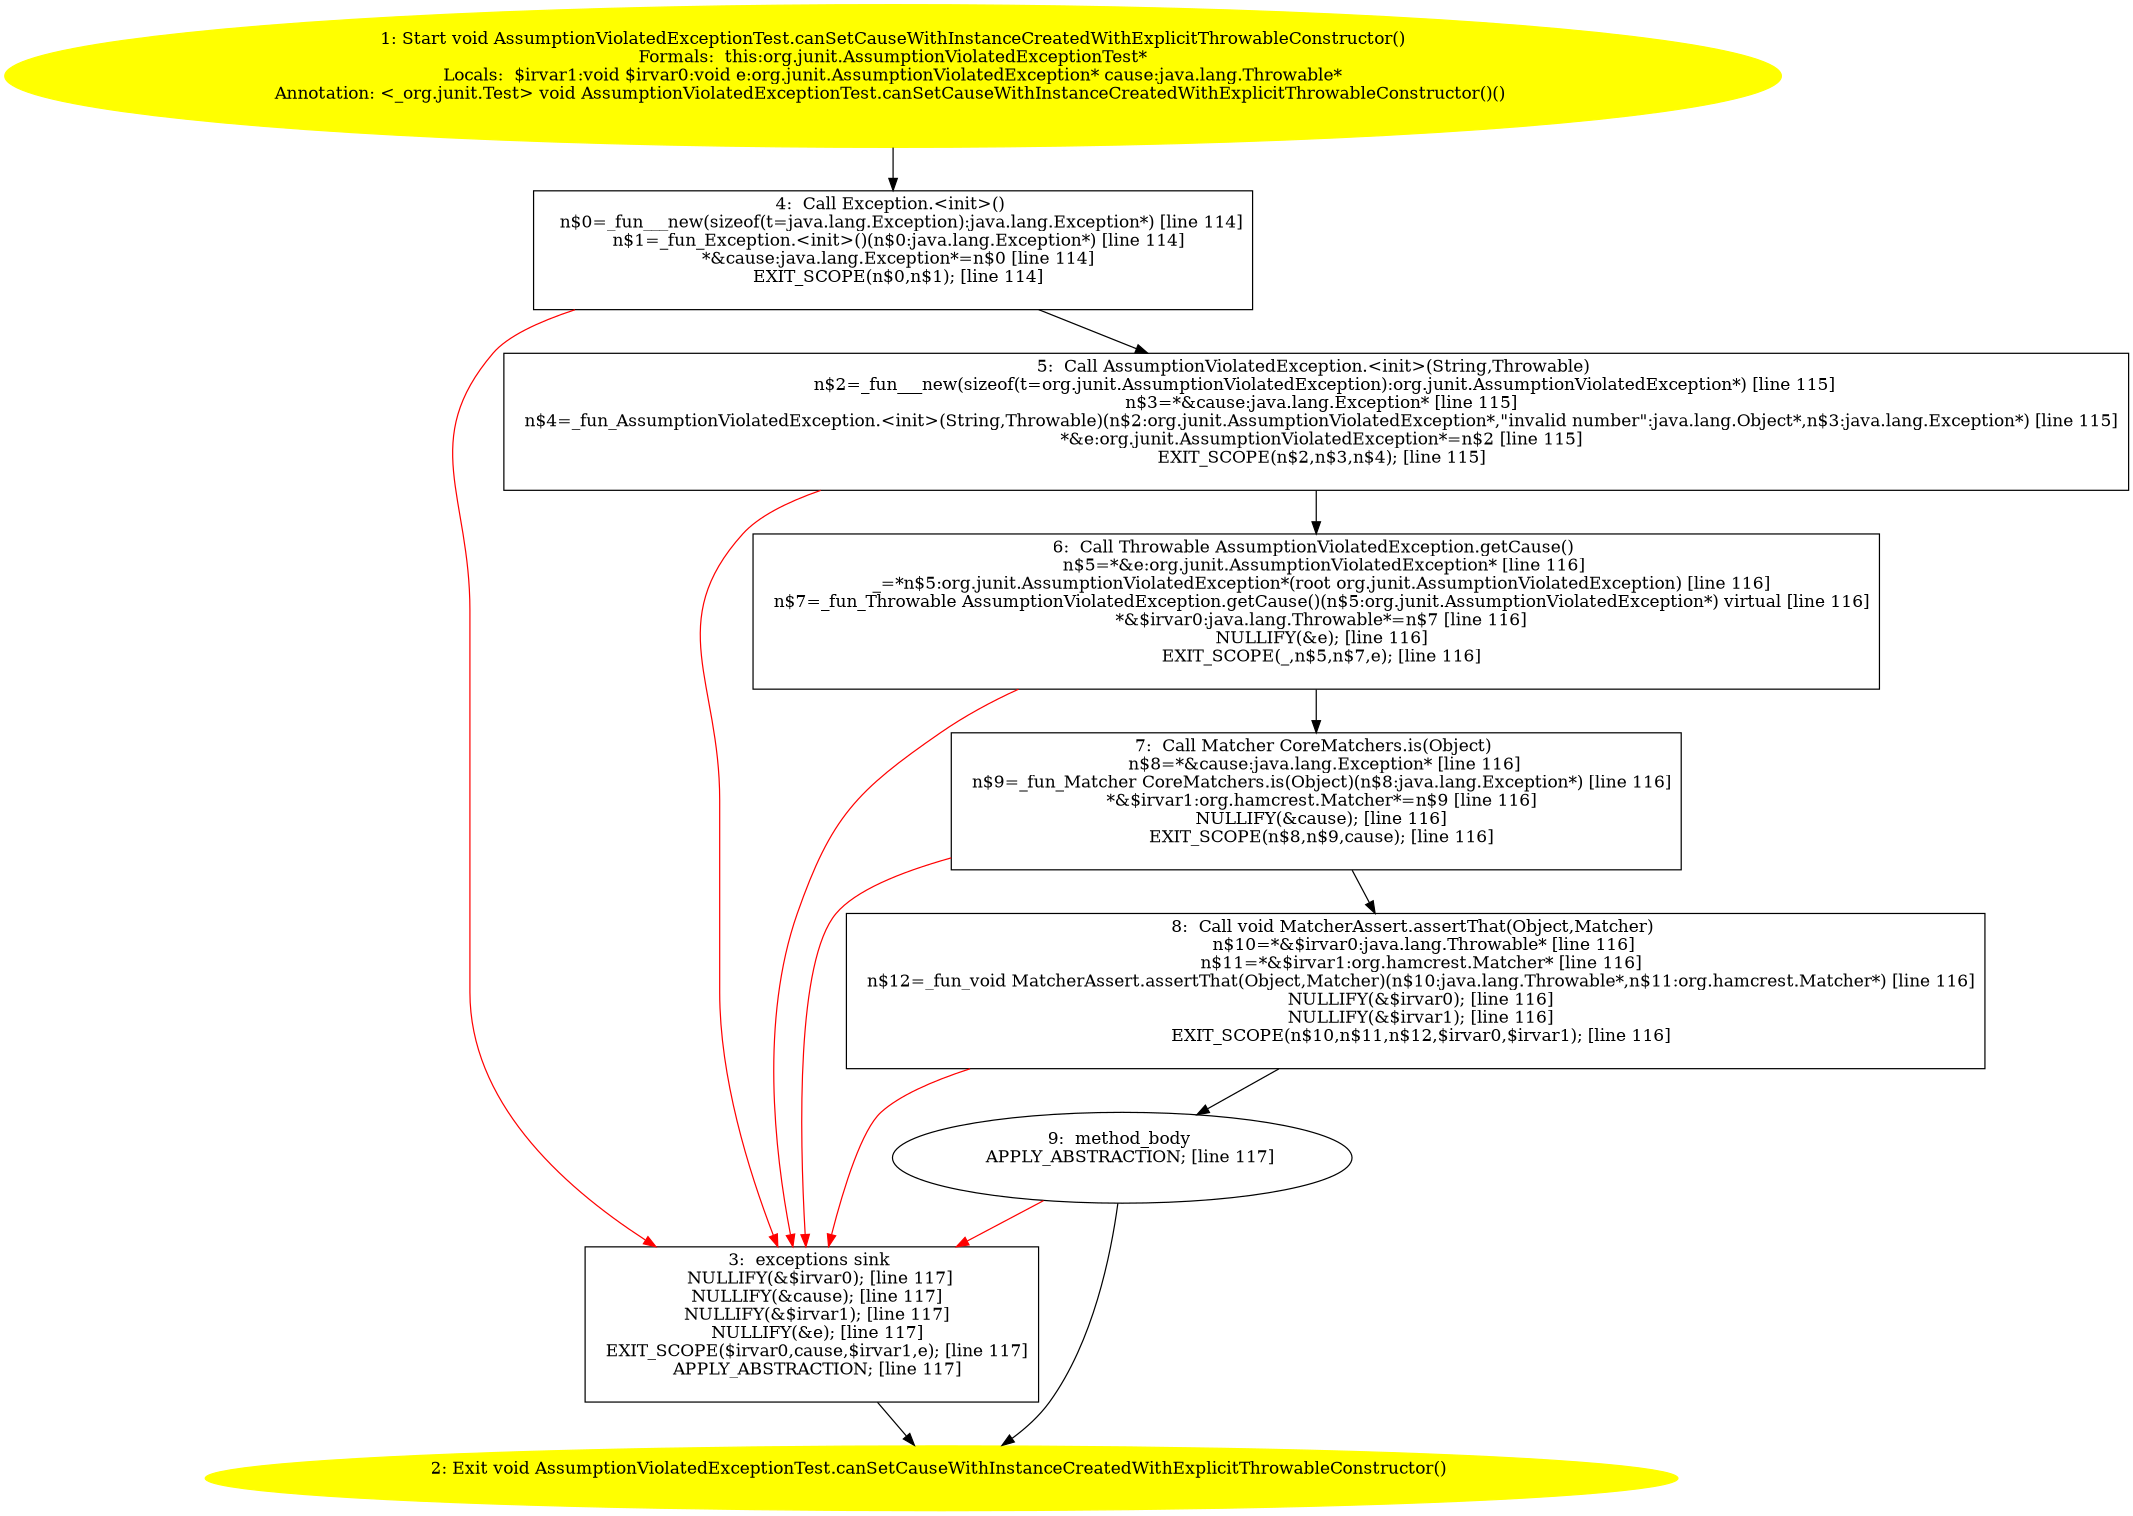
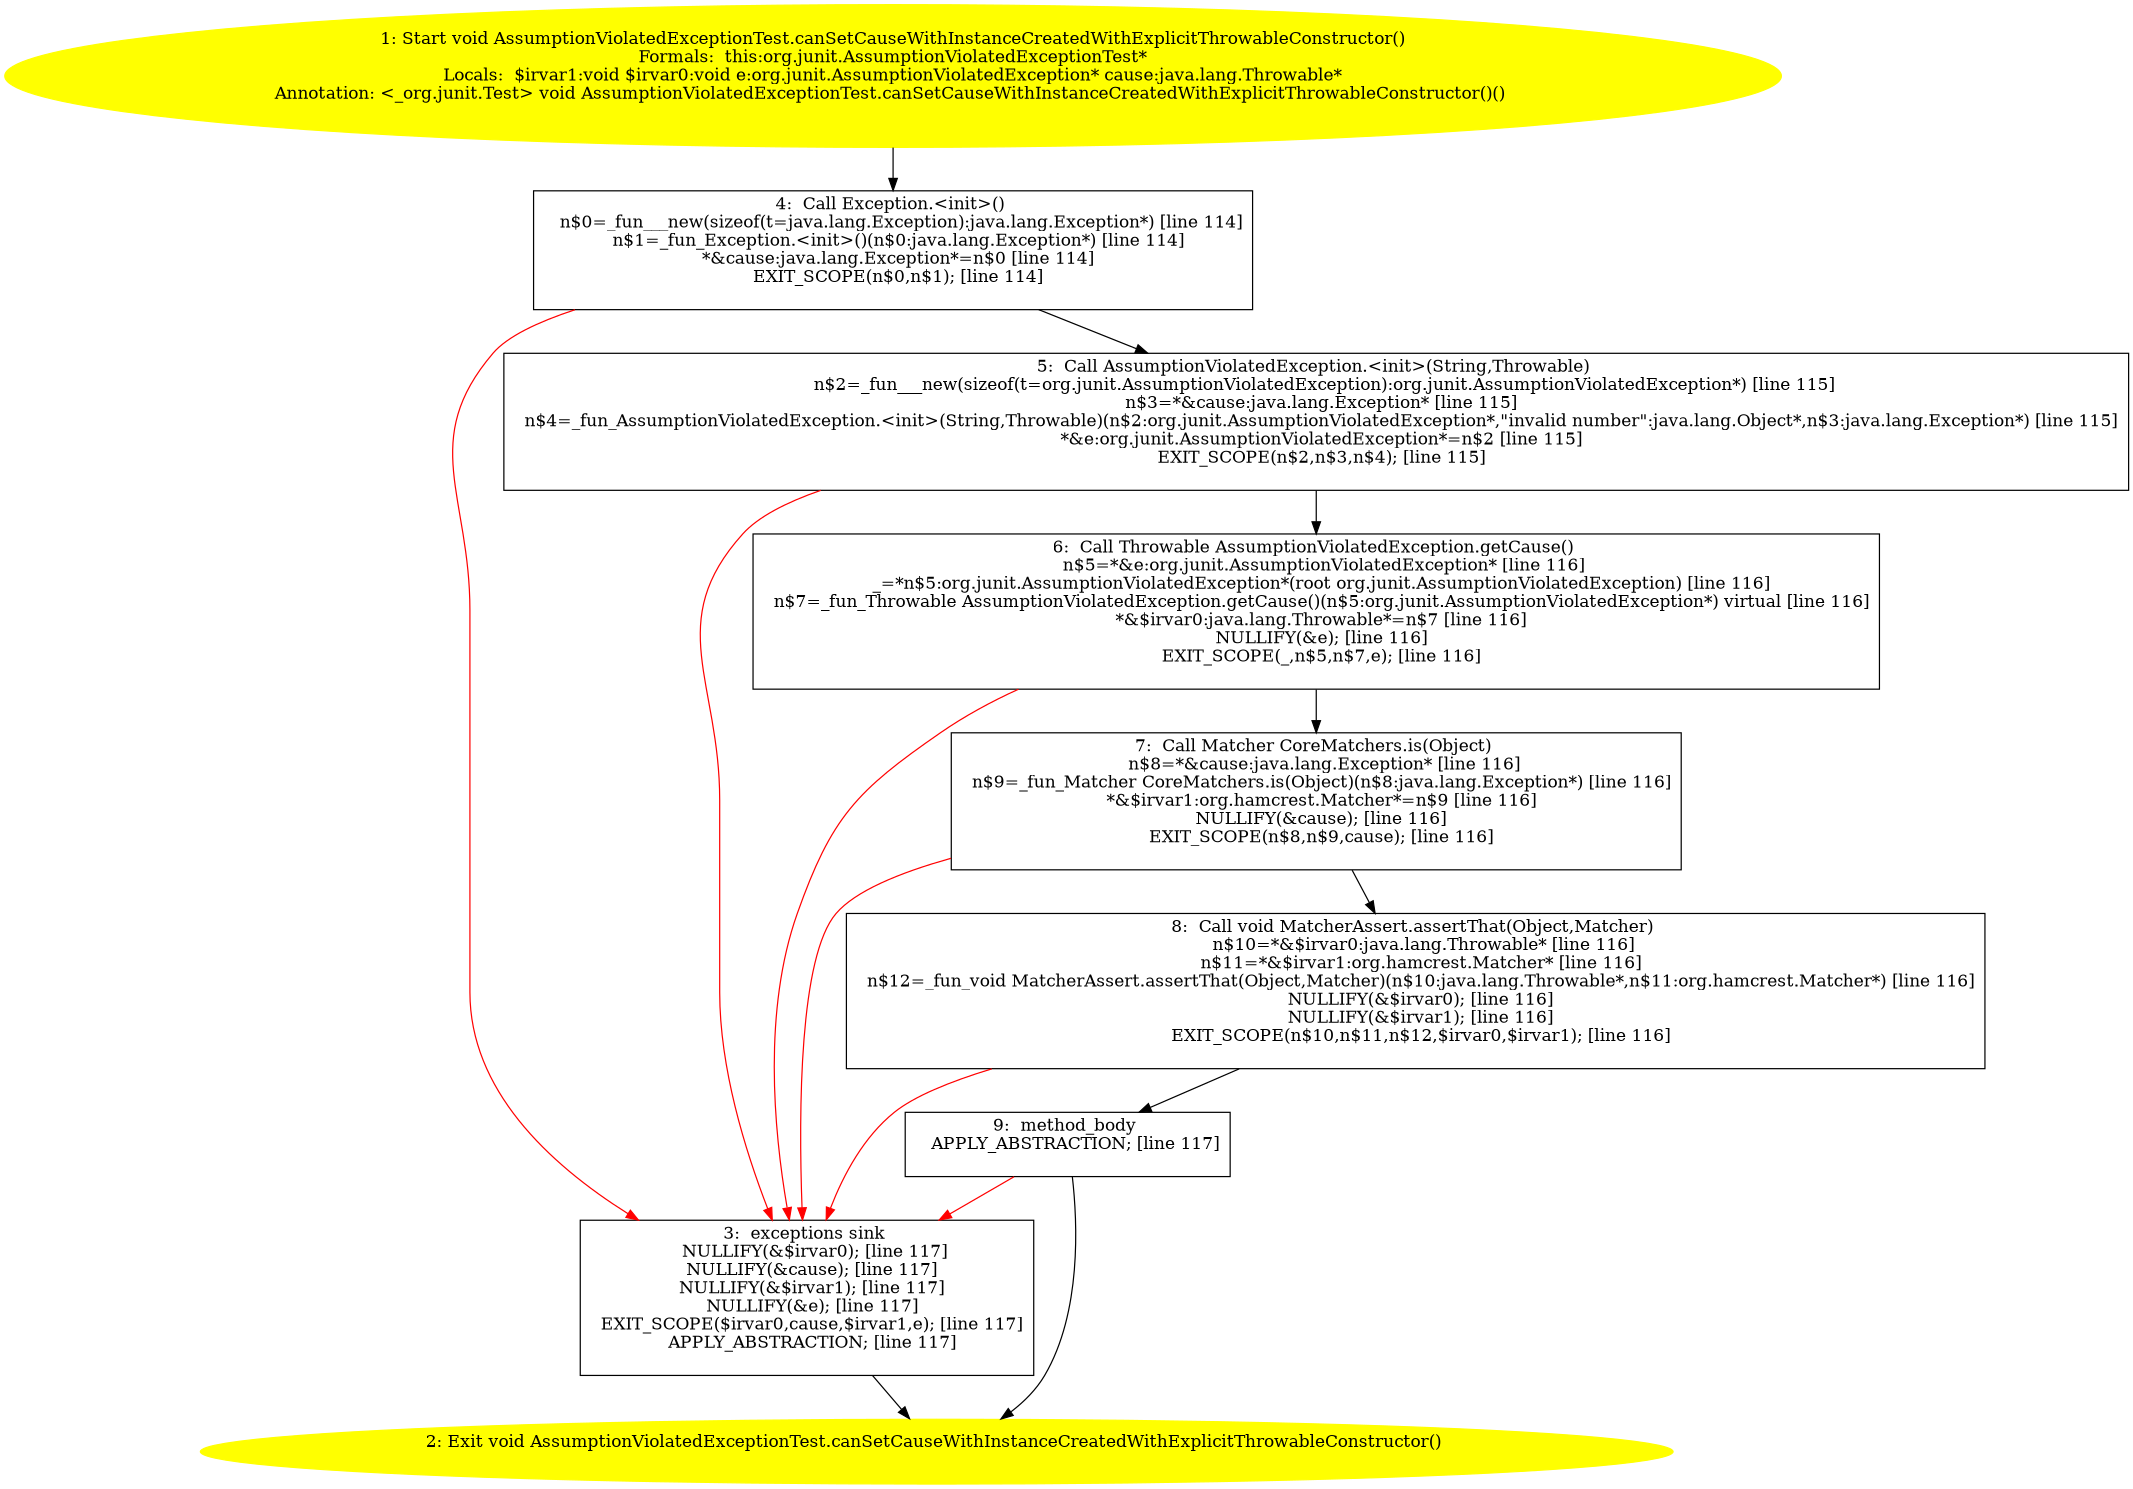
(1122, 1158) -> (1068, 1144)
